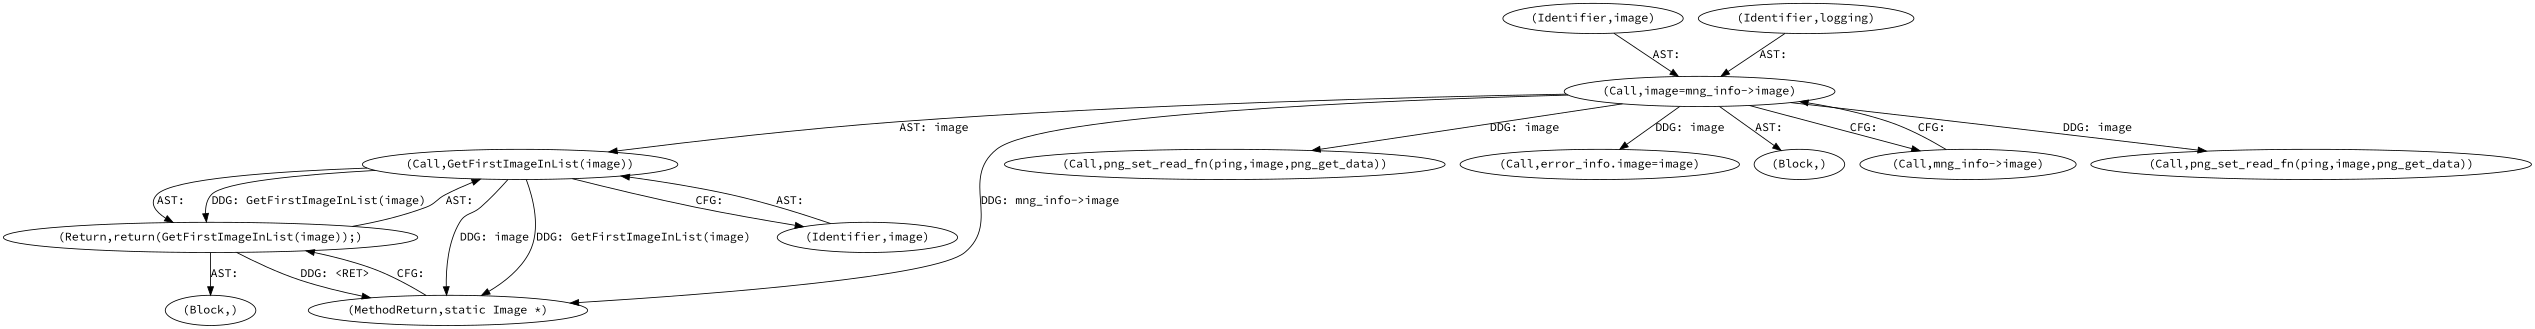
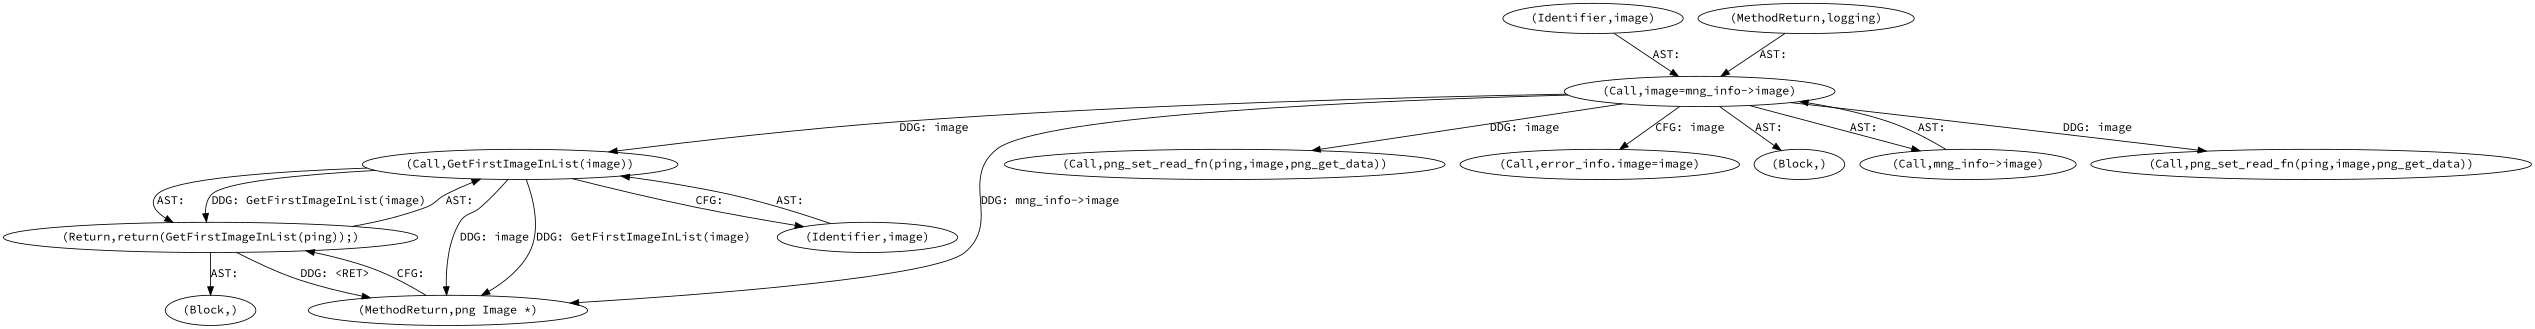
(1806, 18) -> (1806, 18)
(934, 128) -> (934, 128)
(1690, 128) -> (1690, 128)
(1867, 128) -> (1867, 128)
(1935, 128) -> (1935, 128)
(211, 237) -> (211, 237)
(448, 310) -> (448, 310)
